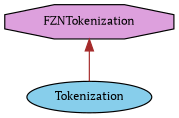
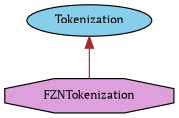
(89, 66) -> (89, 63)
